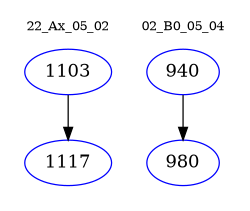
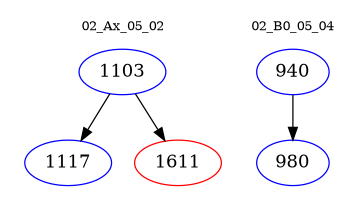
(68, 27) -> (123, 27)
none -> (178, 163)
